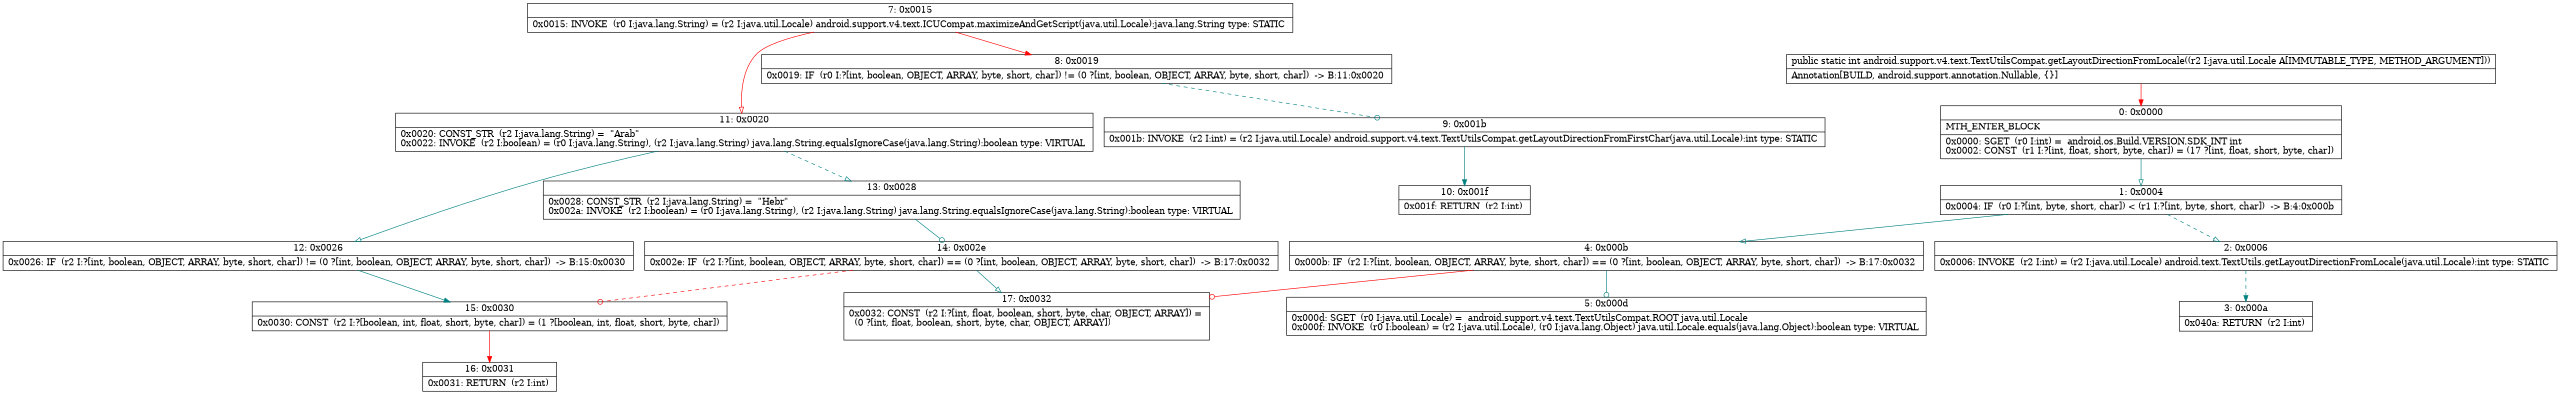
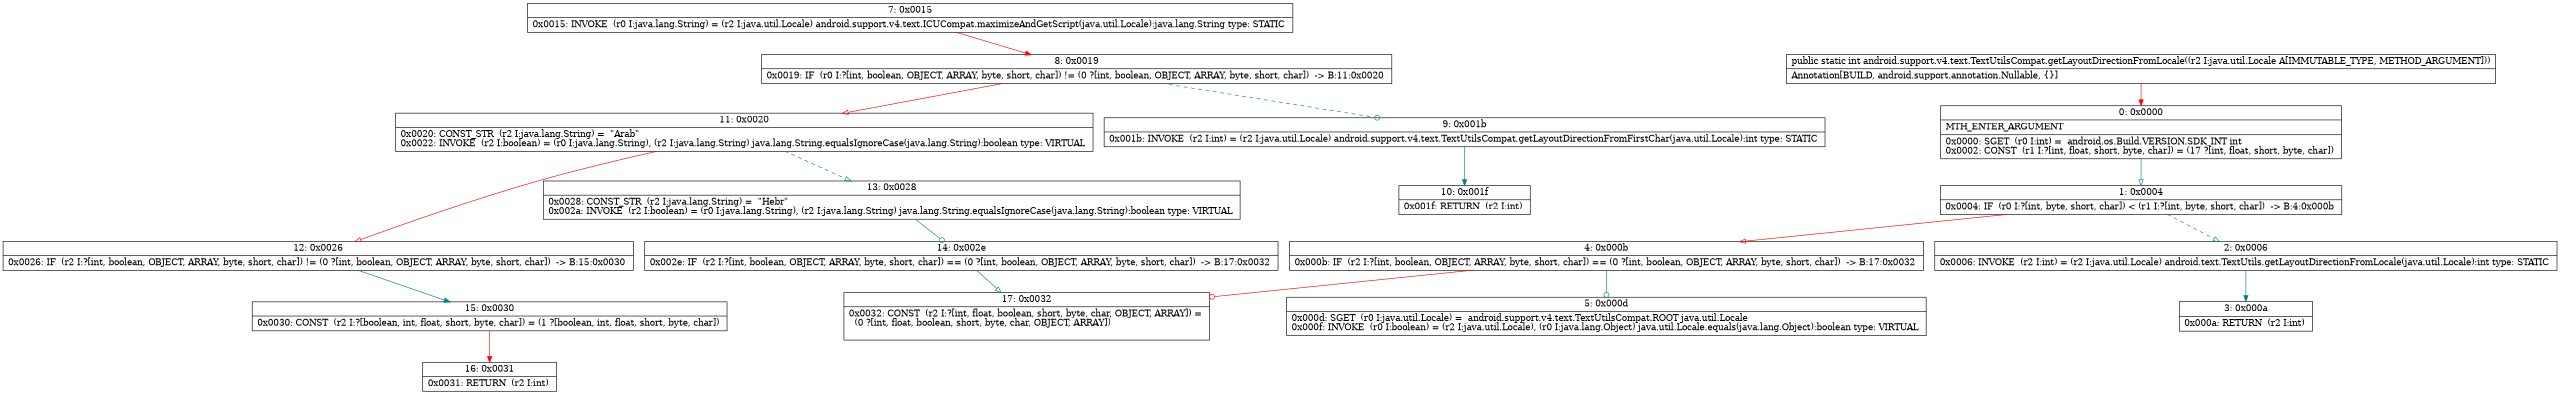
(759, 52) -> (926, 98)
(1993, 127) -> (2004, 127)
(508, 190) -> (508, 190)
(1877, 228) -> (1877, 228)
(2246, 283) -> (2246, 283)
(728, 286) -> none
(2246, 323) -> (2246, 323)
